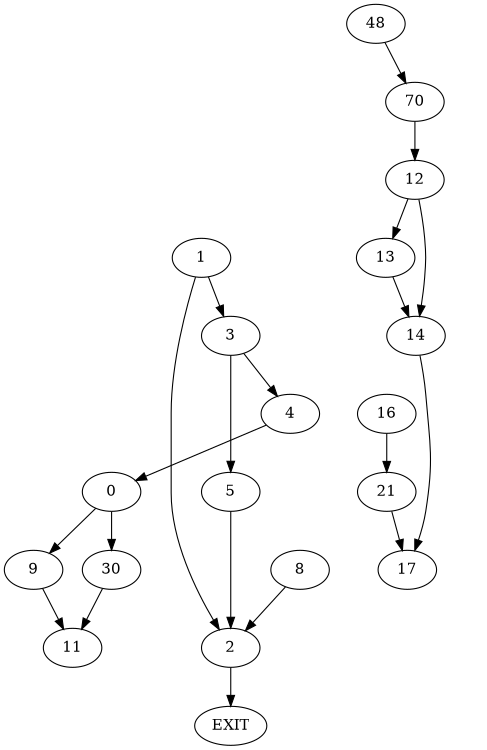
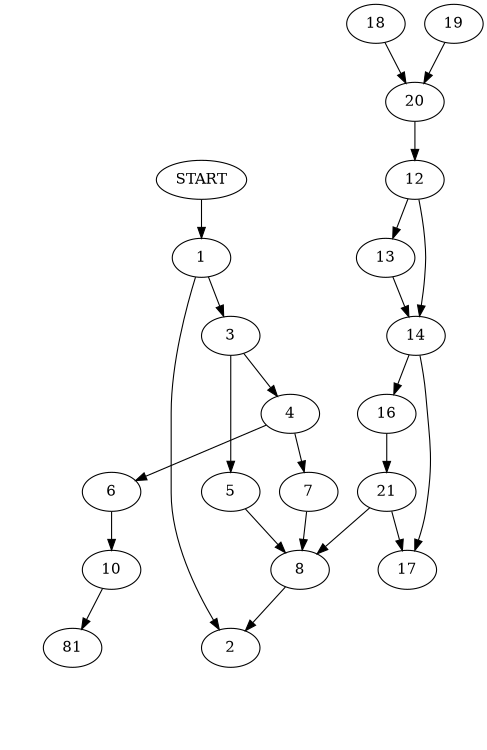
(376, 24) -> (376, 24)
none -> (454, 24)
(415, 102) -> (415, 102)
none -> (202, 180)
none -> (403, 370)
(112, 492) -> (112, 492)
none -> (309, 492)
none -> (348, 527)
(231, 564) -> (262, 527)
(34, 570) -> none
(112, 570) -> (112, 570)
(73, 648) -> (73, 648)
(231, 726) -> none
